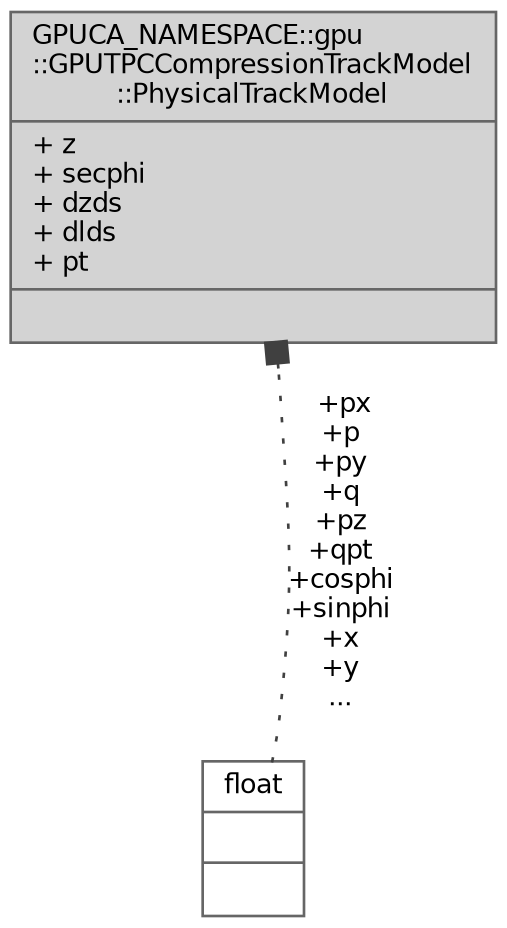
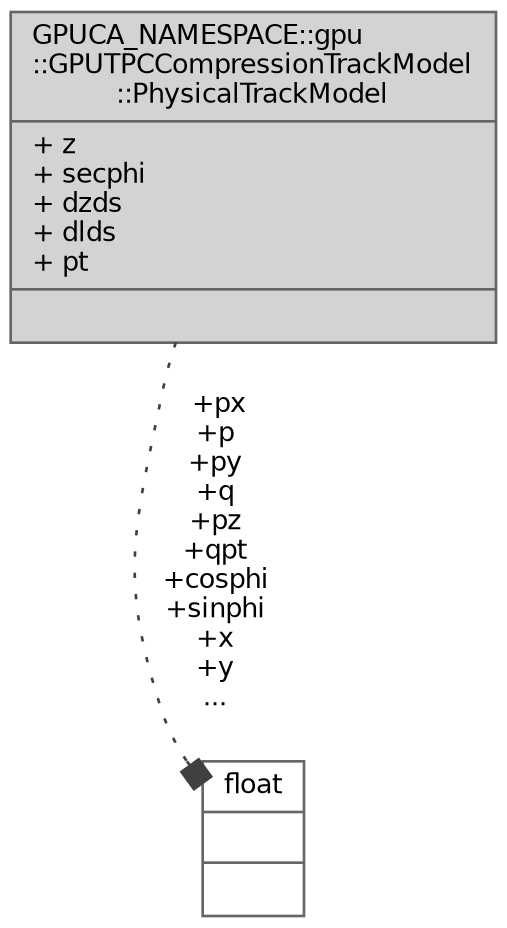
(289, 566) -> (135, 554)
